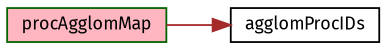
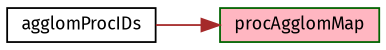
(189, 25) -> (178, 25)
